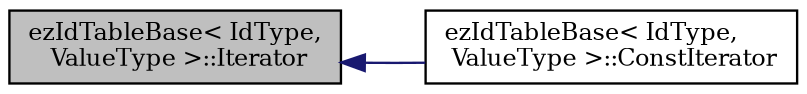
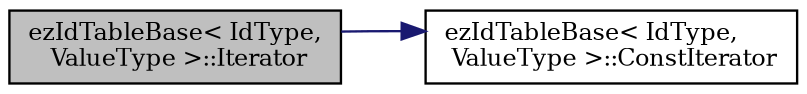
(395, 63) -> (371, 31)
